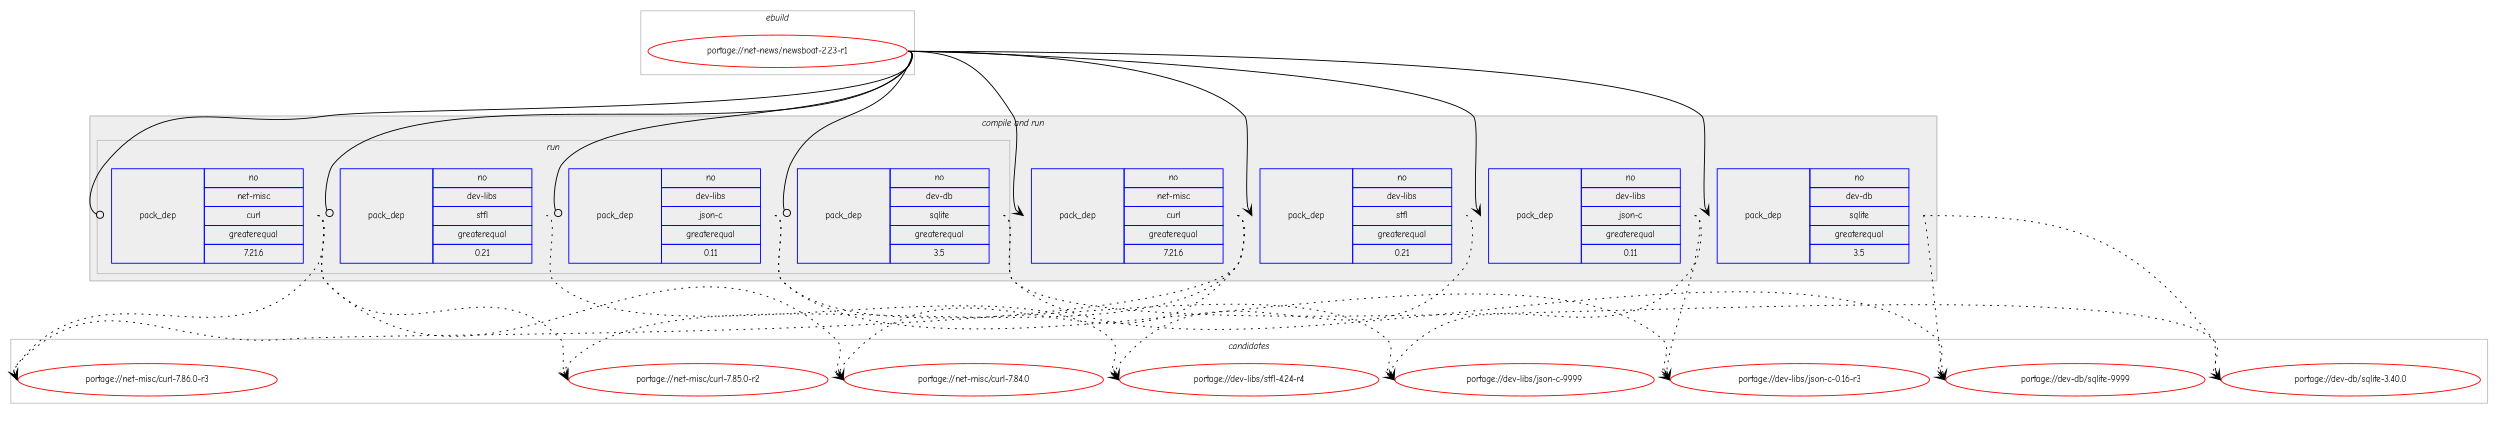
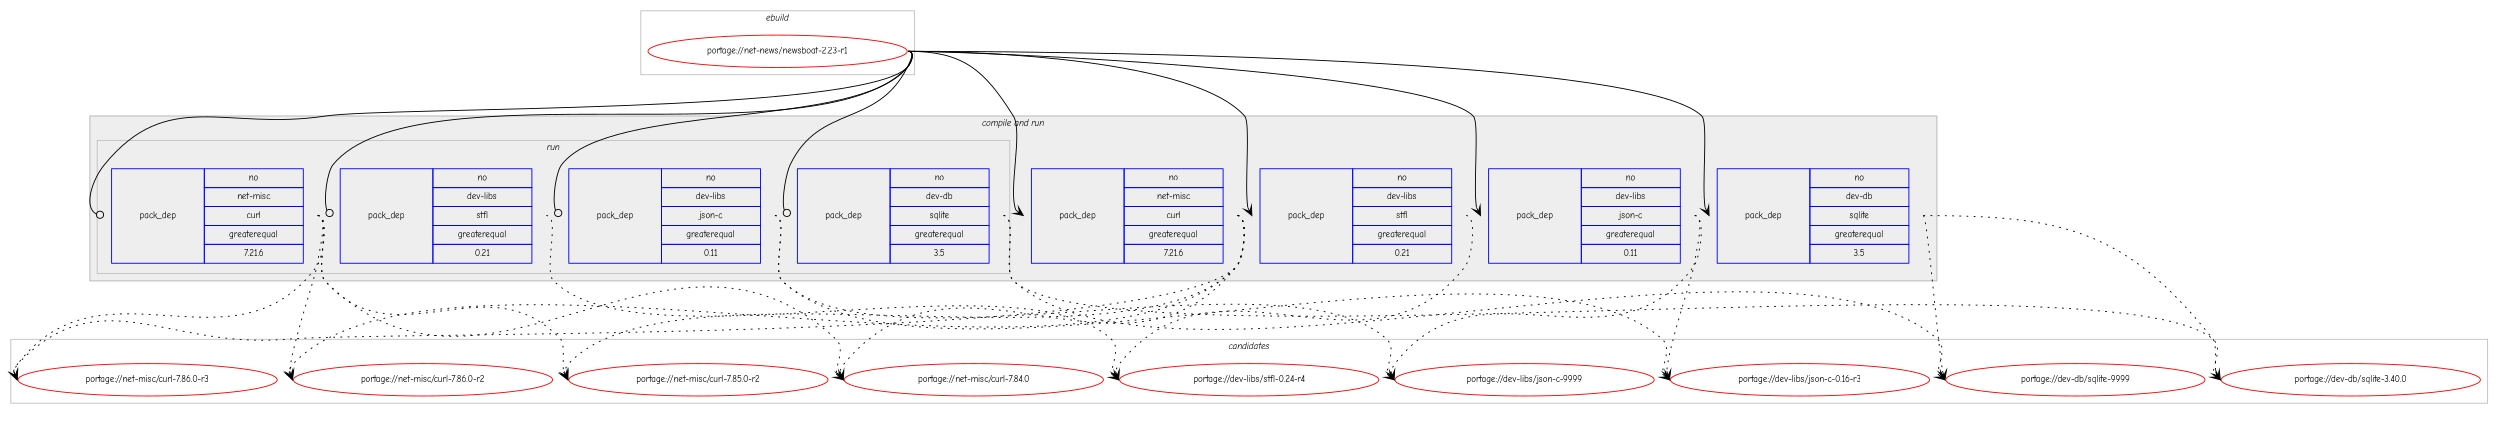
none -> (423, 380)
(1249, 380) -> (1249, 380)
